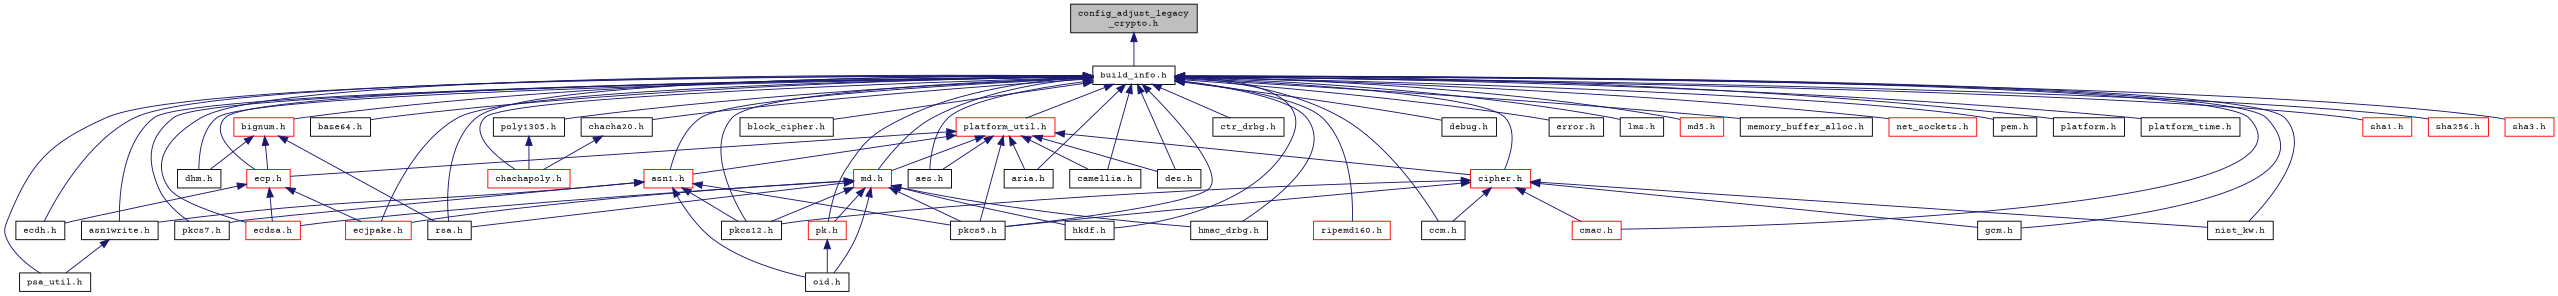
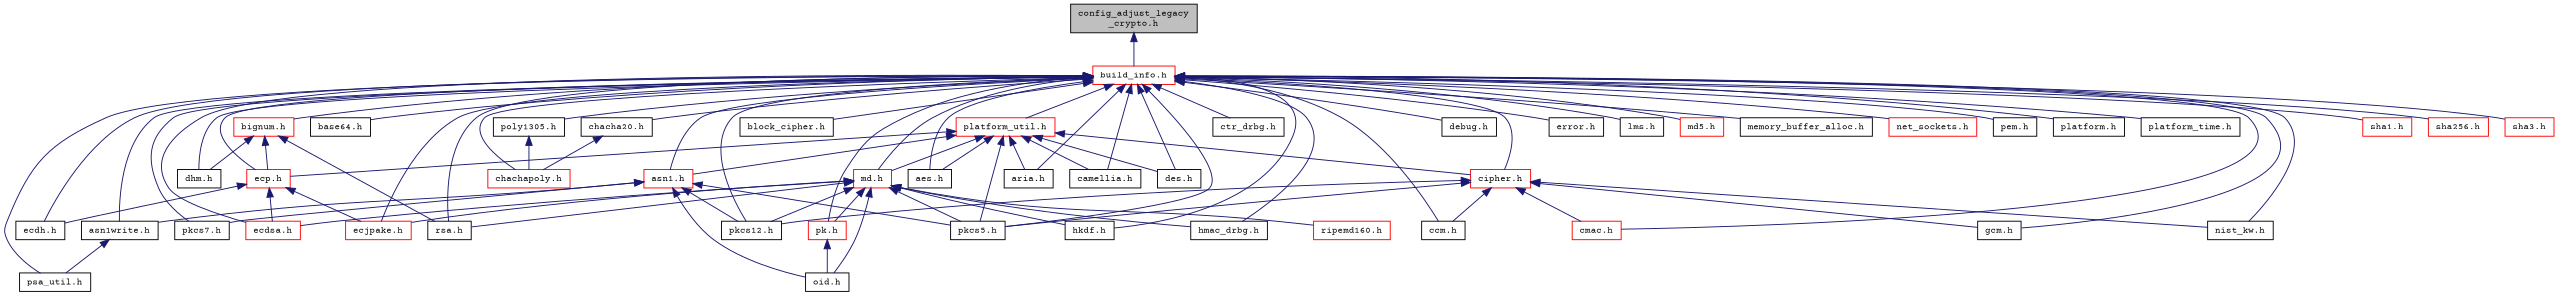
(1134, 75) -> (1134, 75)
(1308, 109) -> (1086, 210)
